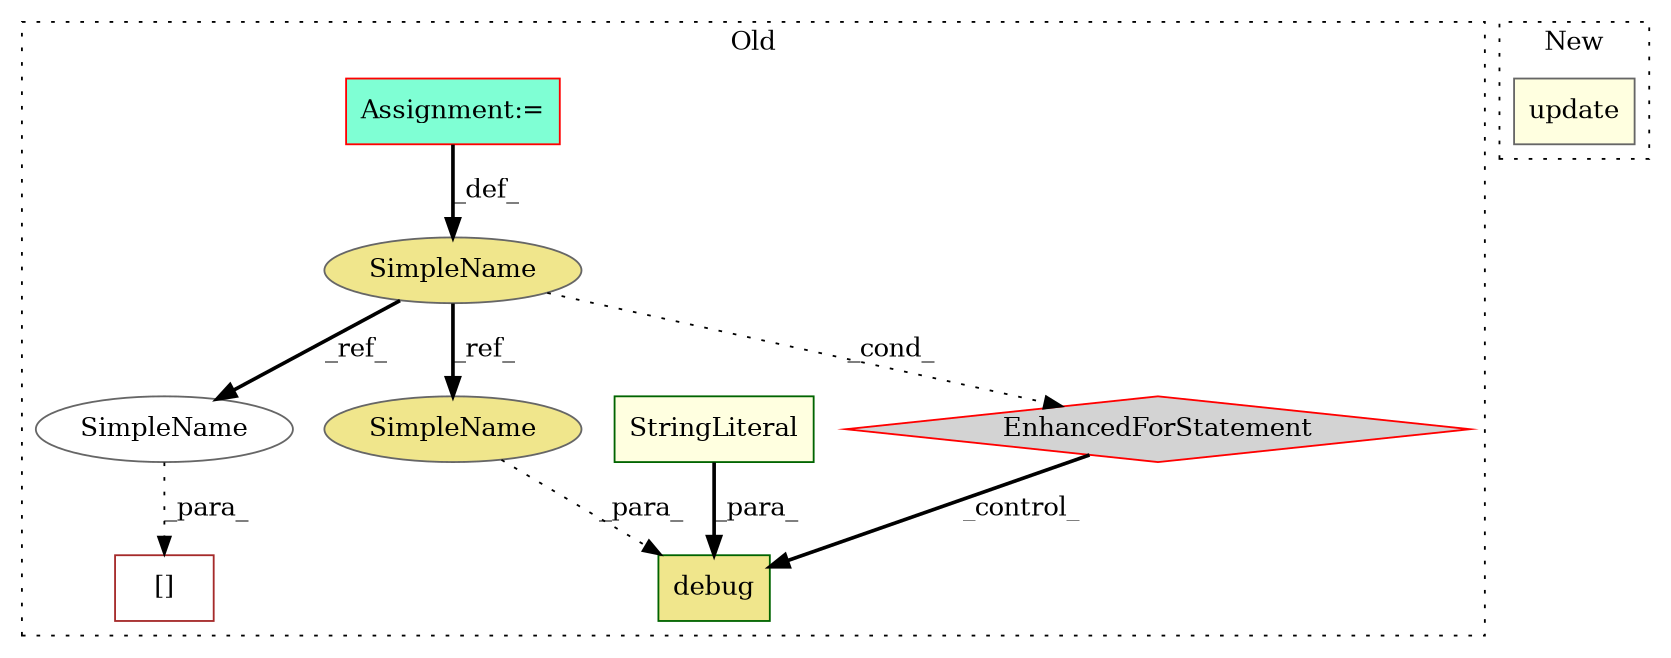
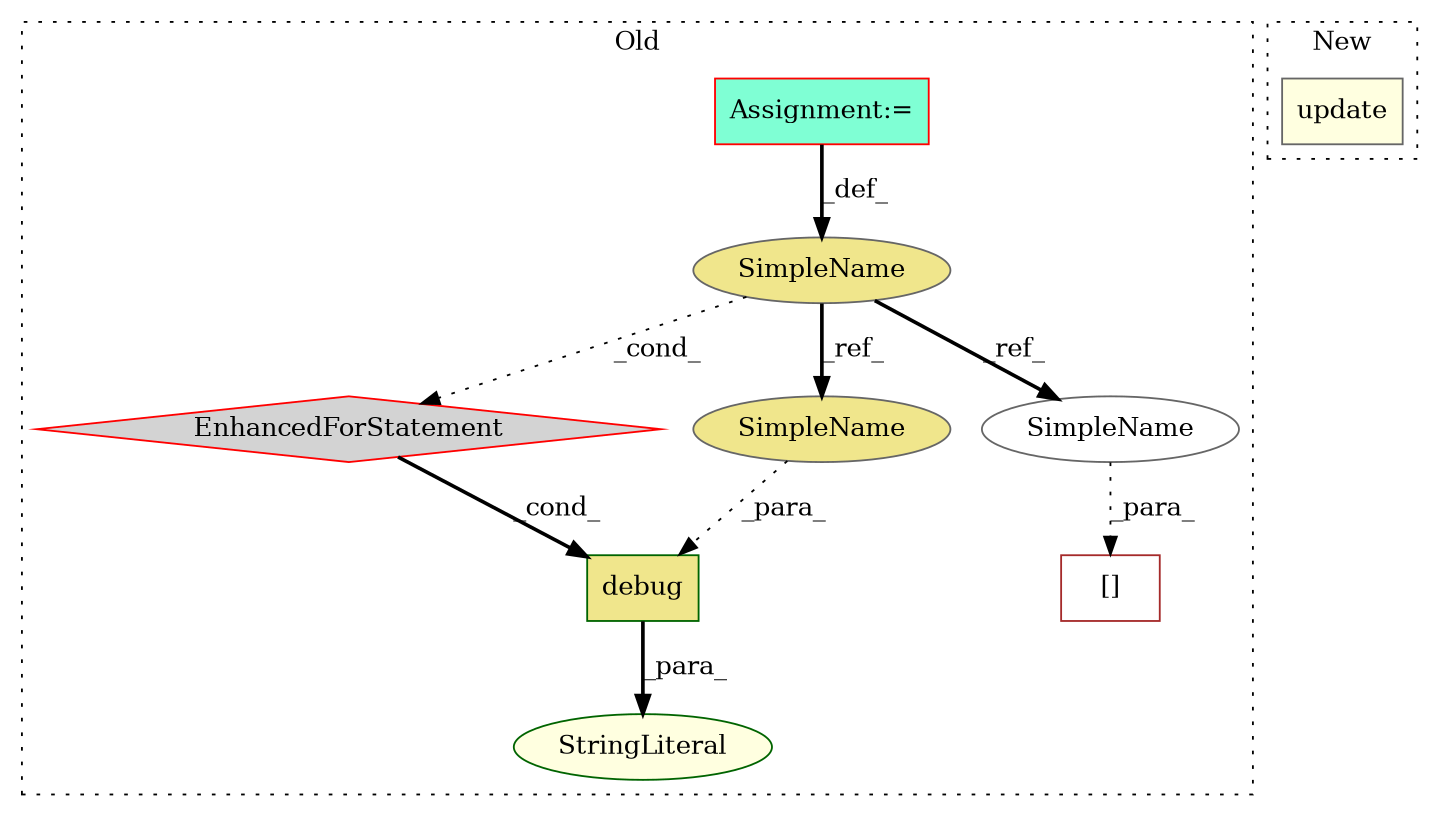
(714, 429) -> (643, 747)
(714, 499) -> (643, 658)
(1021, 509) -> (557, 509)
